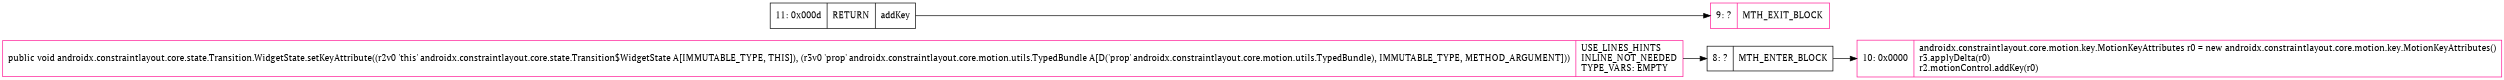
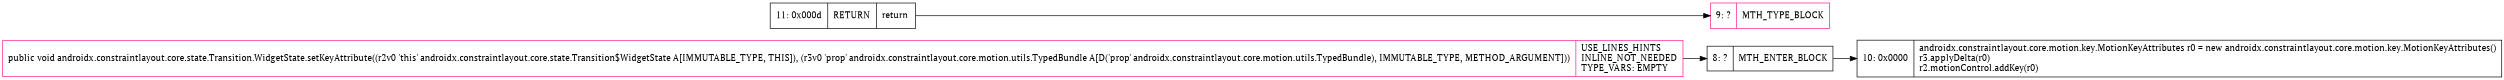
(895, 15) -> (895, 15)
(1783, 15) -> (1783, 15)
(2179, 59) -> (2179, 59)
